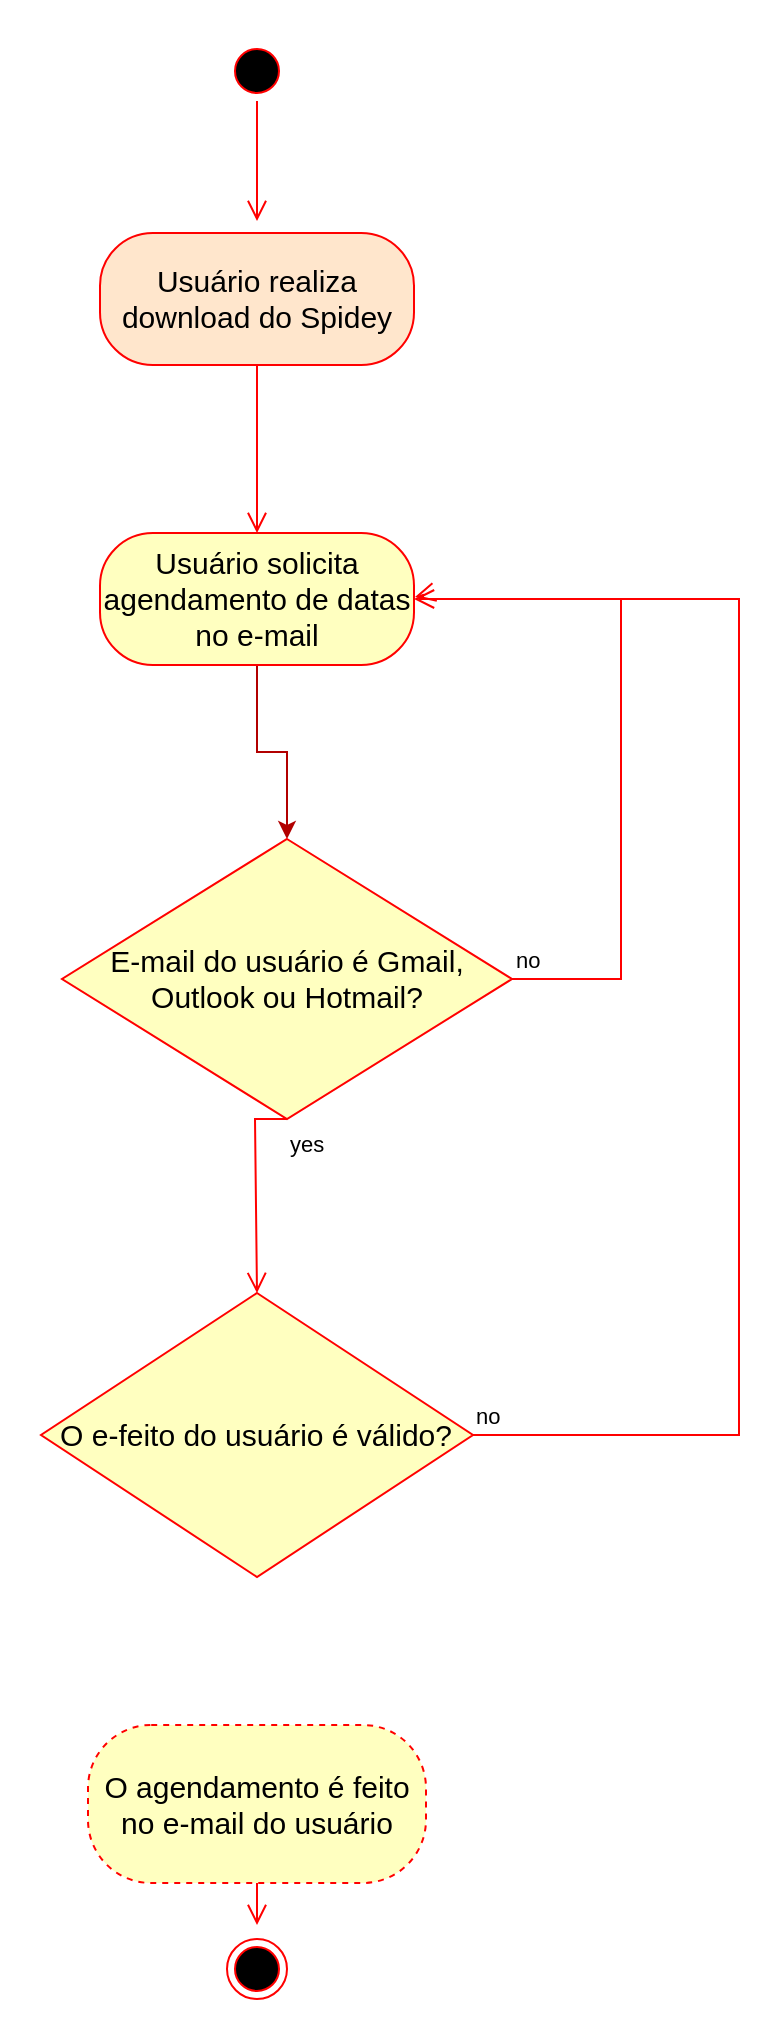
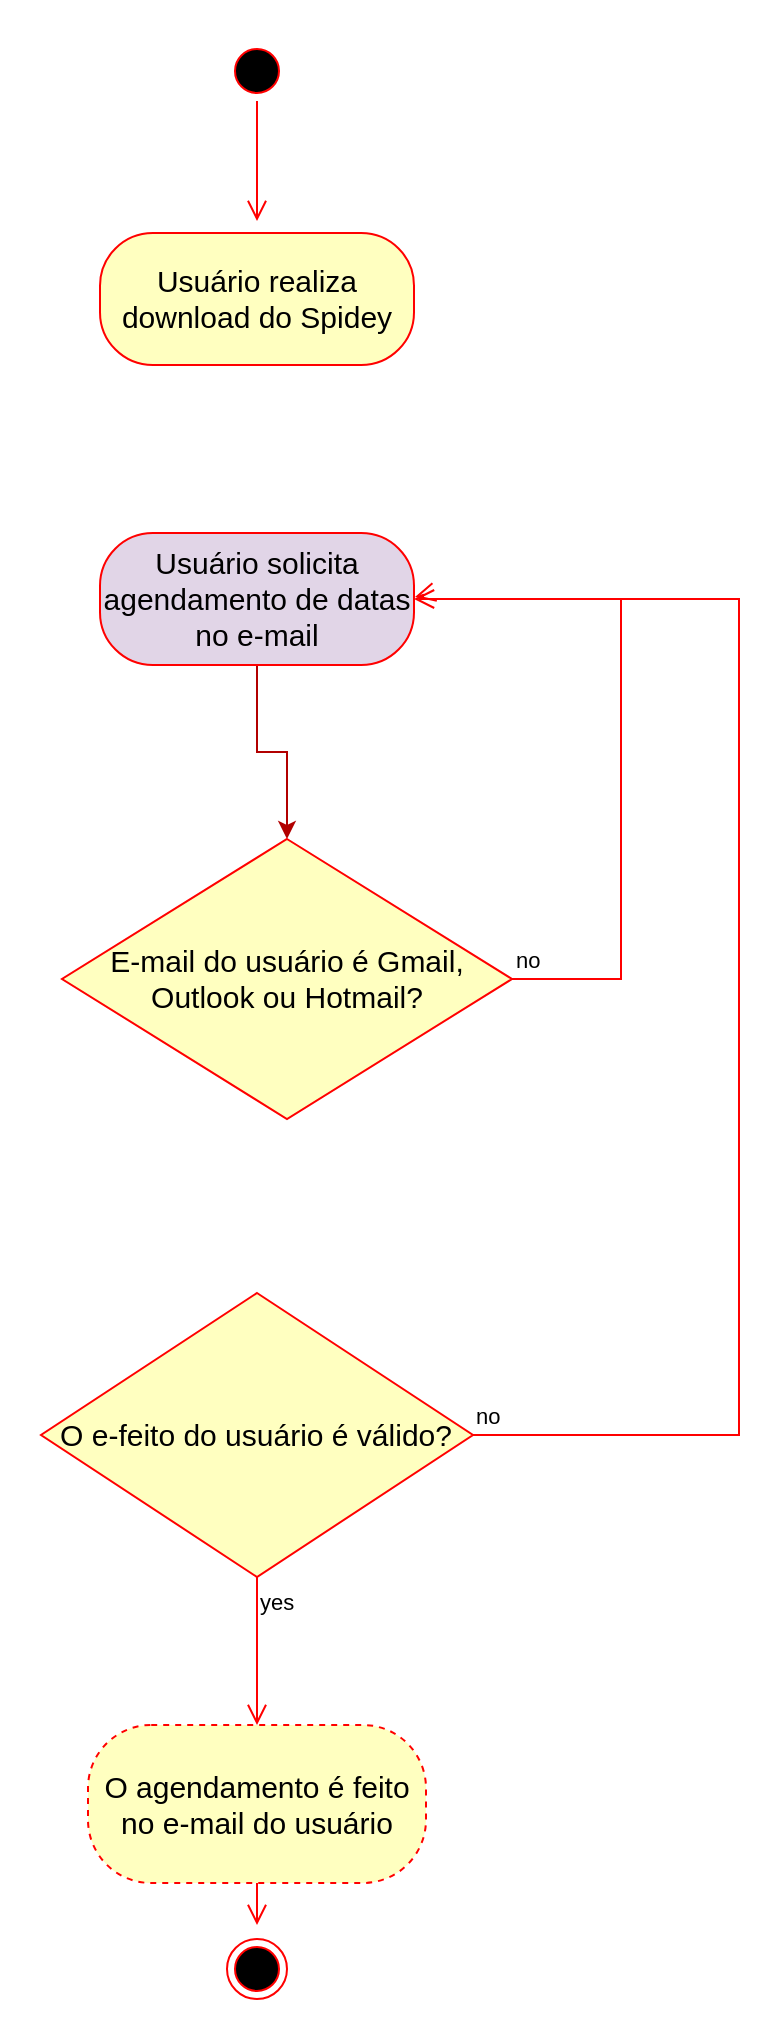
(257, 299) -> (257, 299)
(257, 446) -> none
(257, 599) -> (257, 599)
(256, 1187) -> none
none -> (257, 1648)
